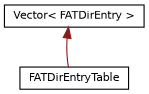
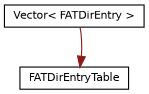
(67, 53) -> (82, 42)
